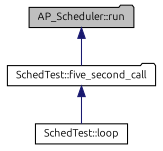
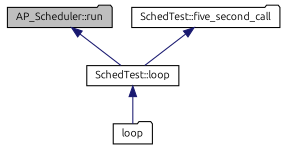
(81, 52) -> (100, 50)
none -> (133, 134)
